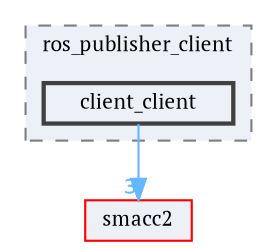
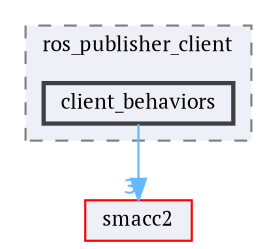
(138, 103) -> (138, 103)
